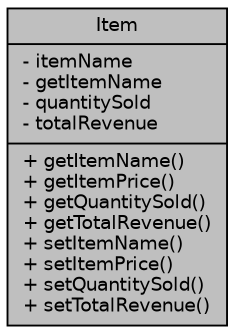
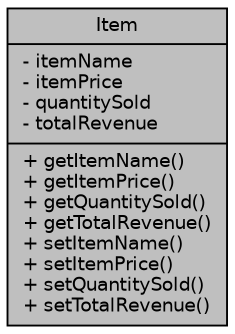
(93, 83) -> (73, 83)
